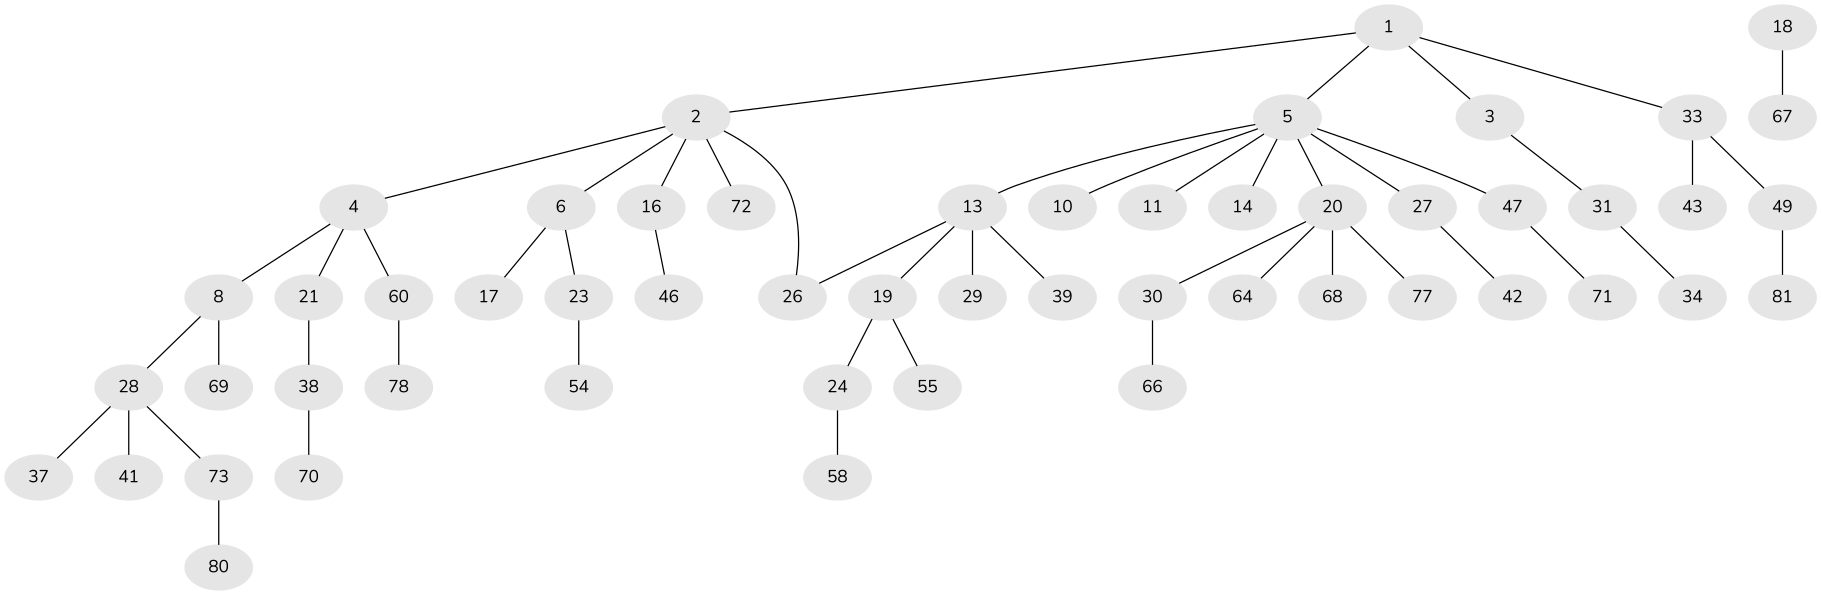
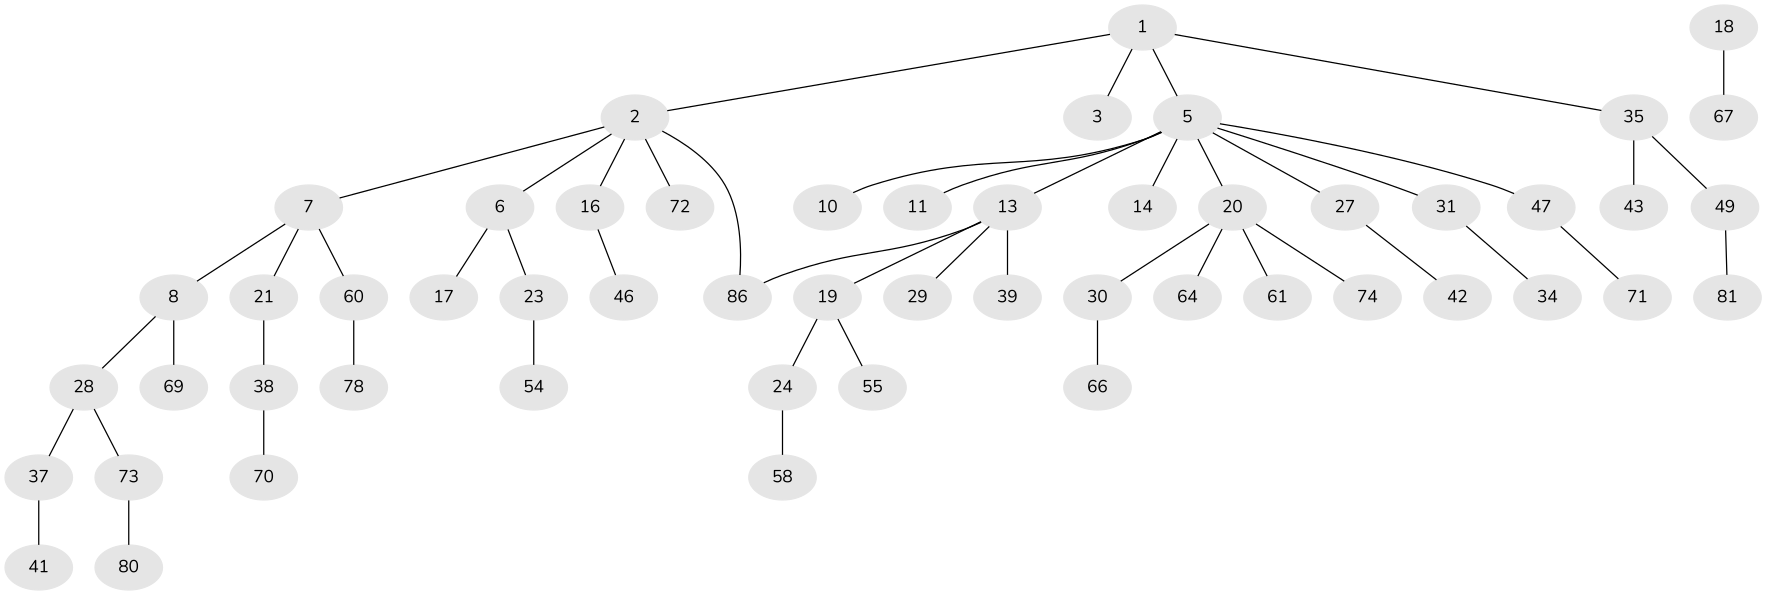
(1692, 118) -> (1634, 118)
(1546, 163) -> (1318, 160)
(354, 208) -> (309, 208)
(792, 298) -> (738, 298)
(1332, 298) -> (1278, 298)
(1422, 298) -> (1368, 298)
(129, 433) -> (39, 523)
